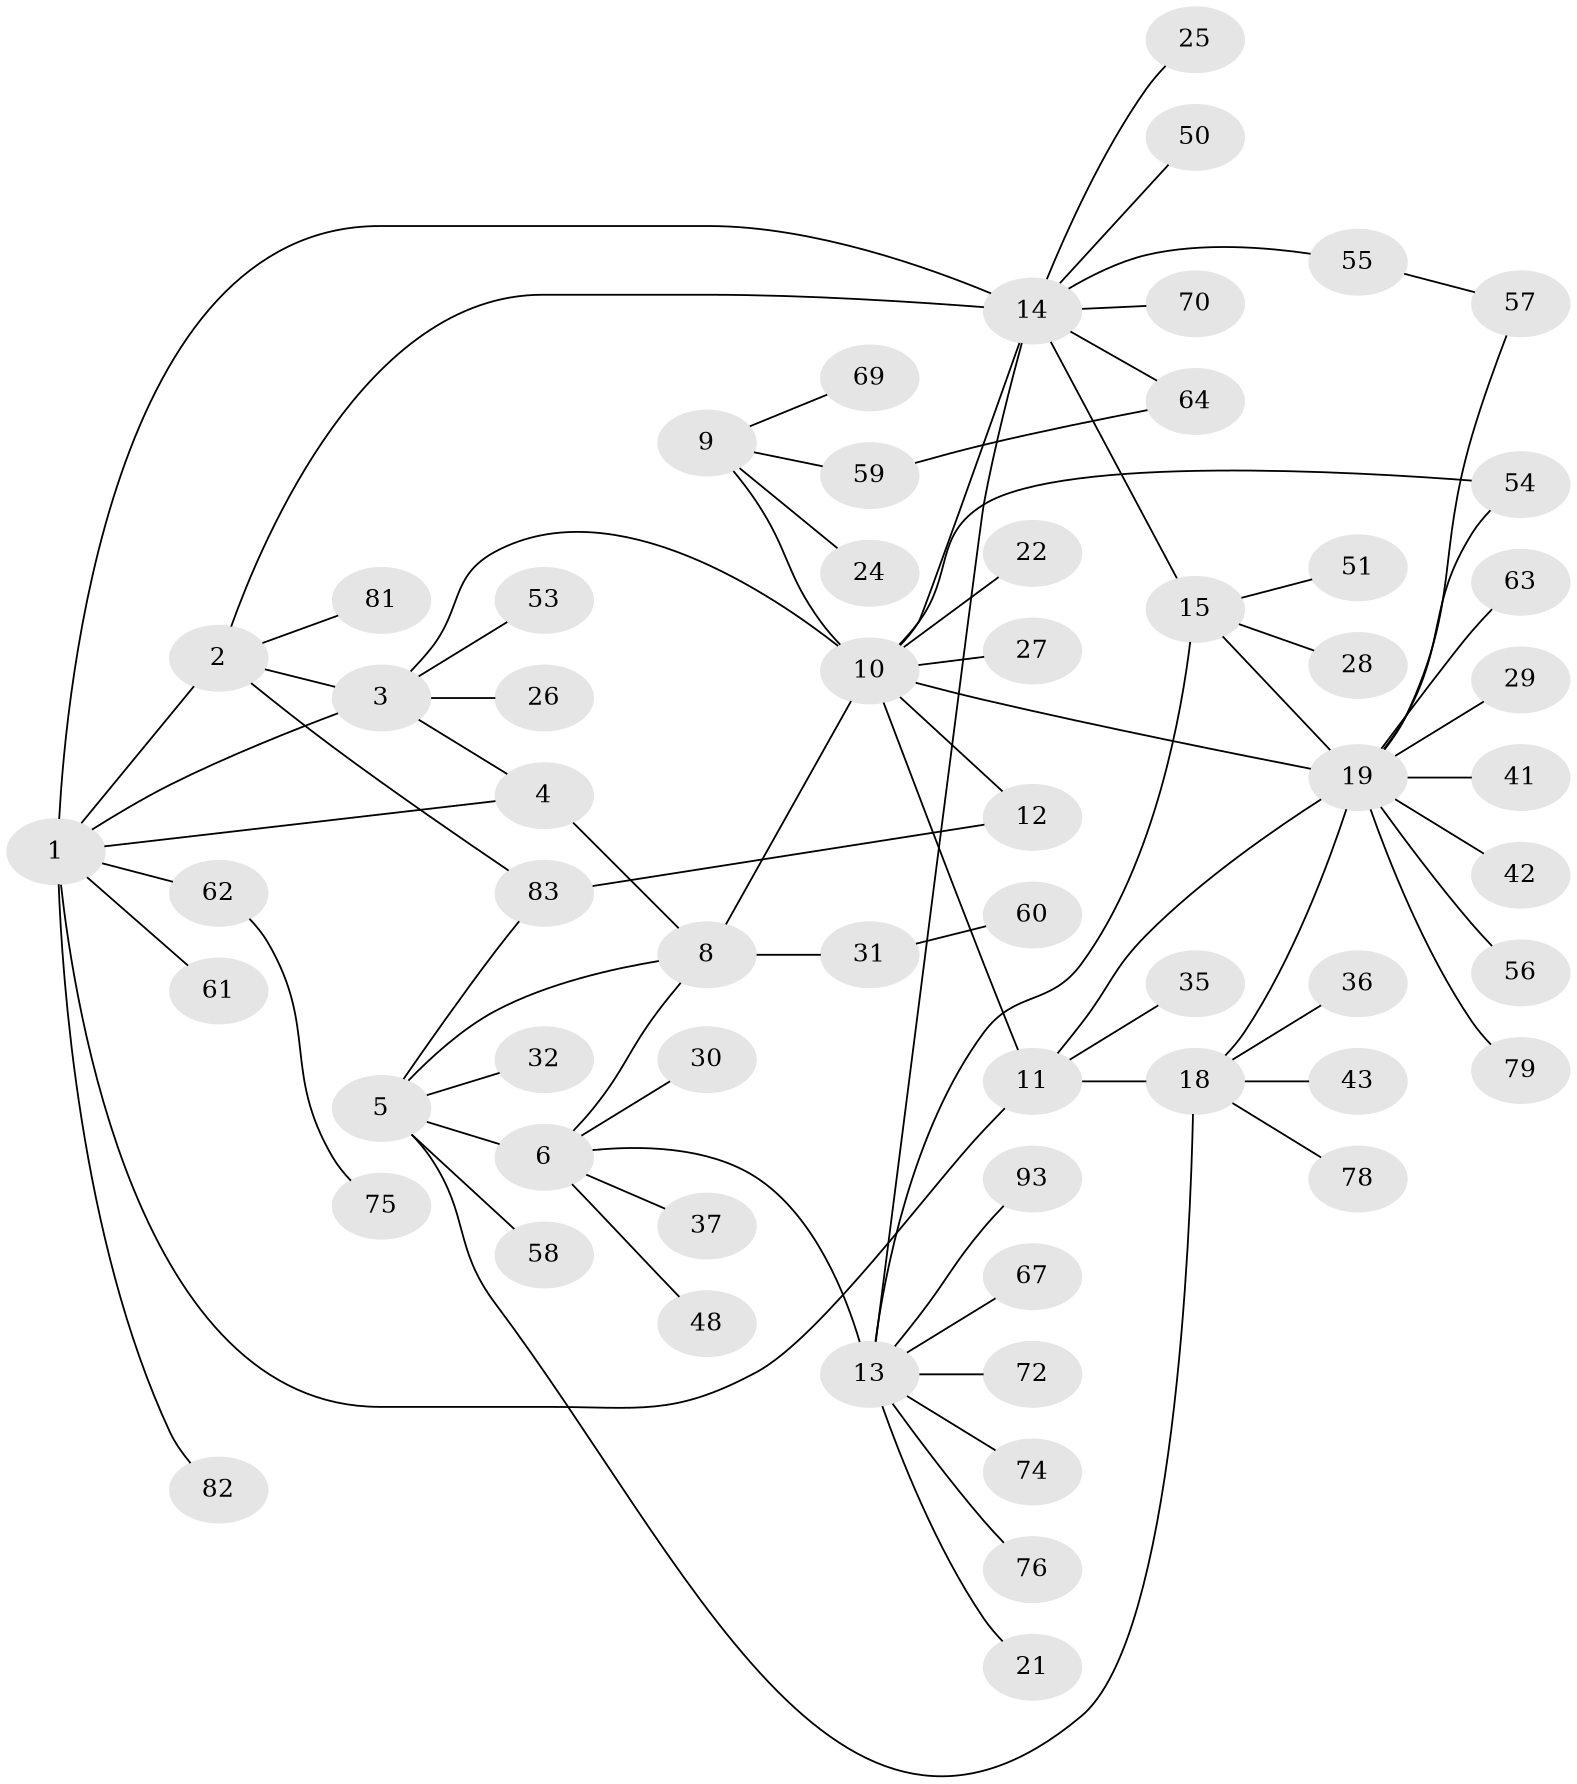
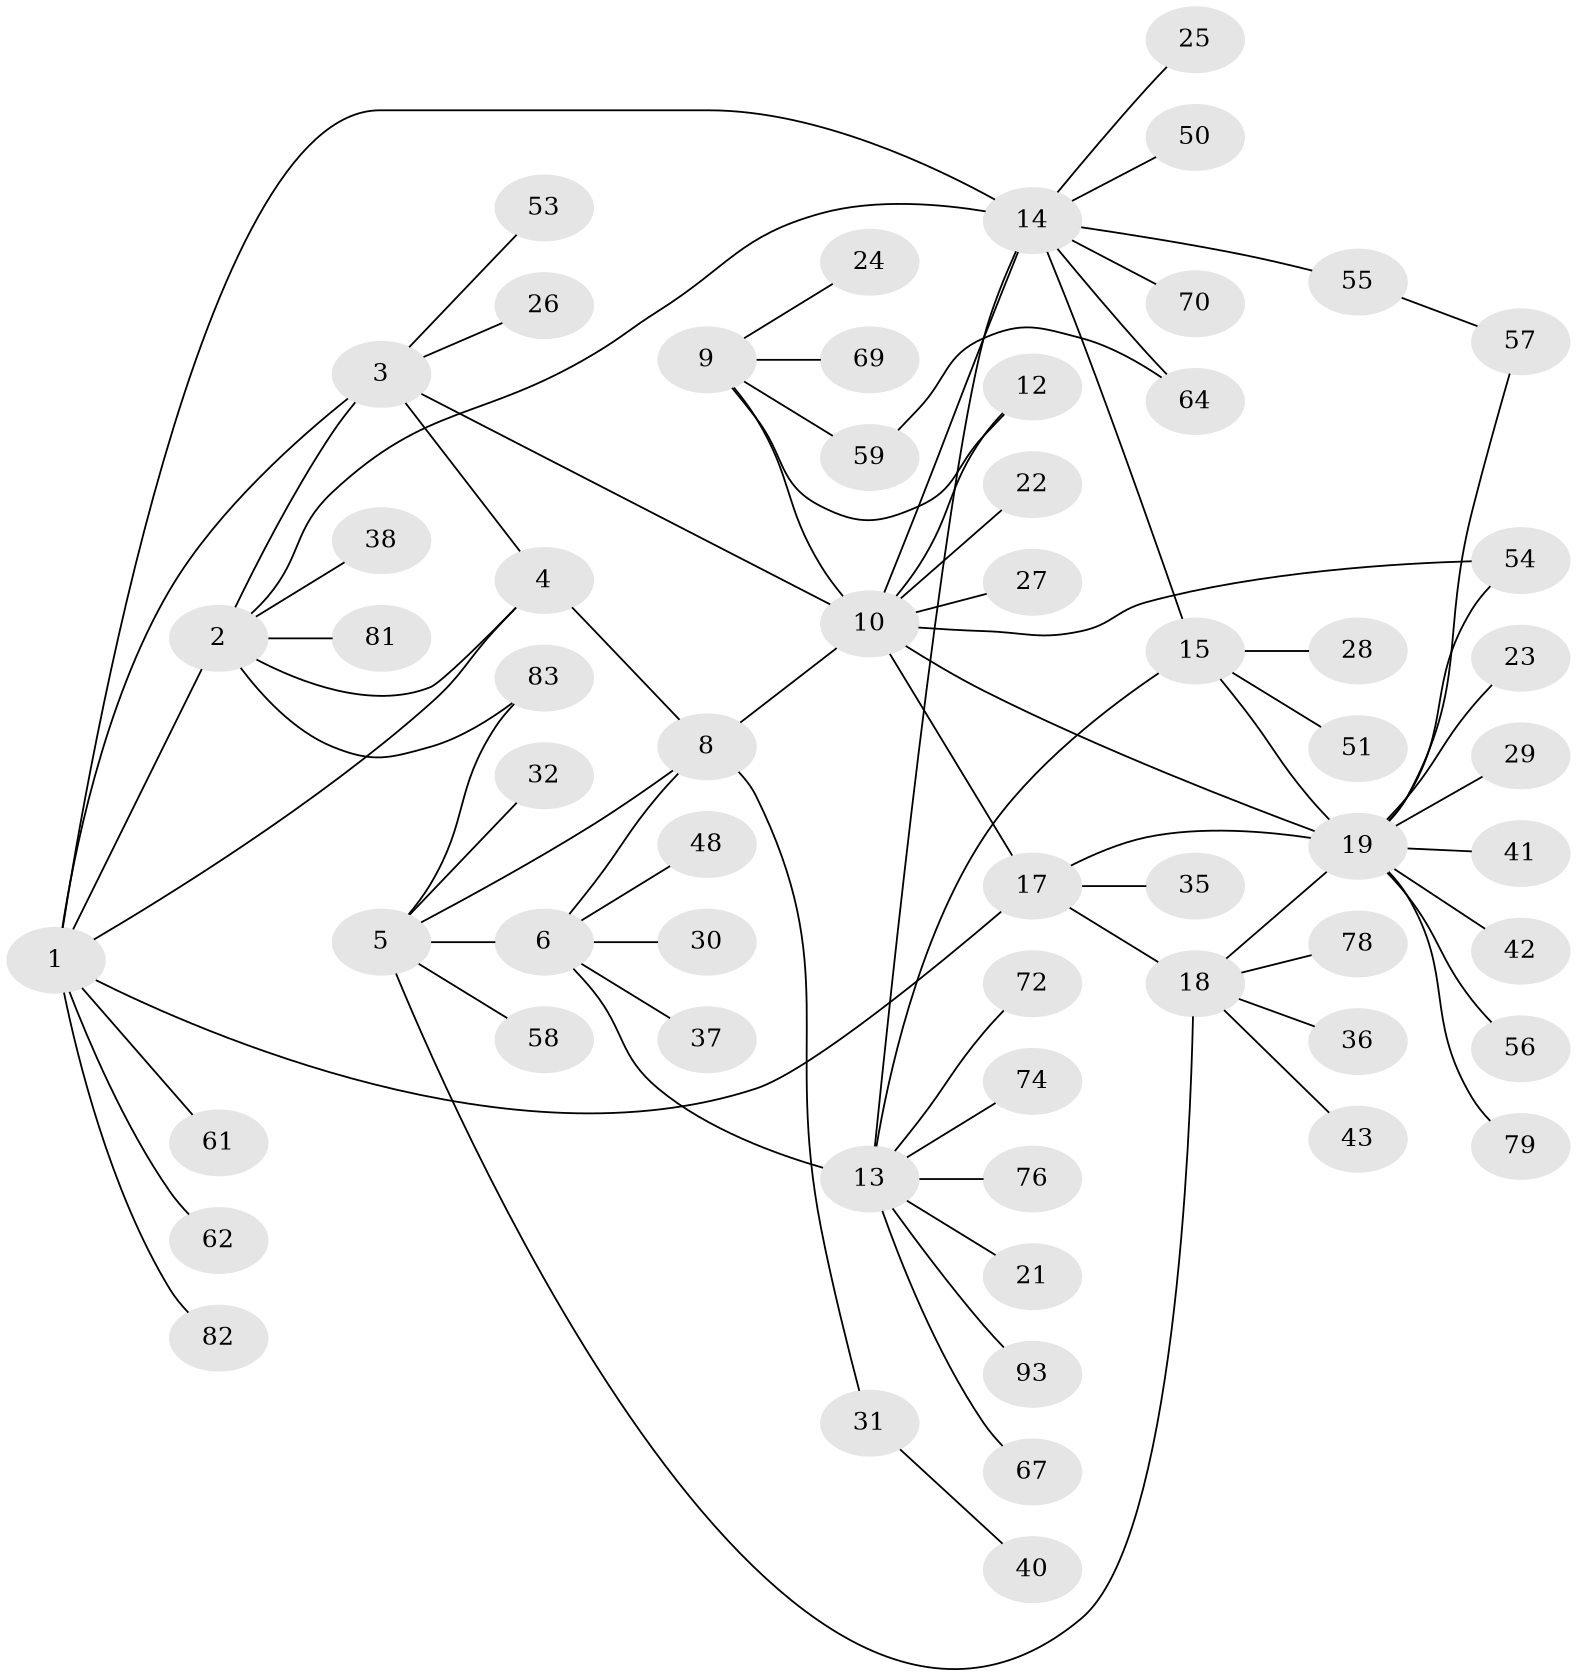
none -> (382, 541)
(1521, 582) -> (1521, 658)
none -> (399, 694)
(789, 855) -> (858, 519)
(1033, 915) -> (1033, 1570)
(1033, 1081) -> (1033, 886)
(382, 1206) -> none
